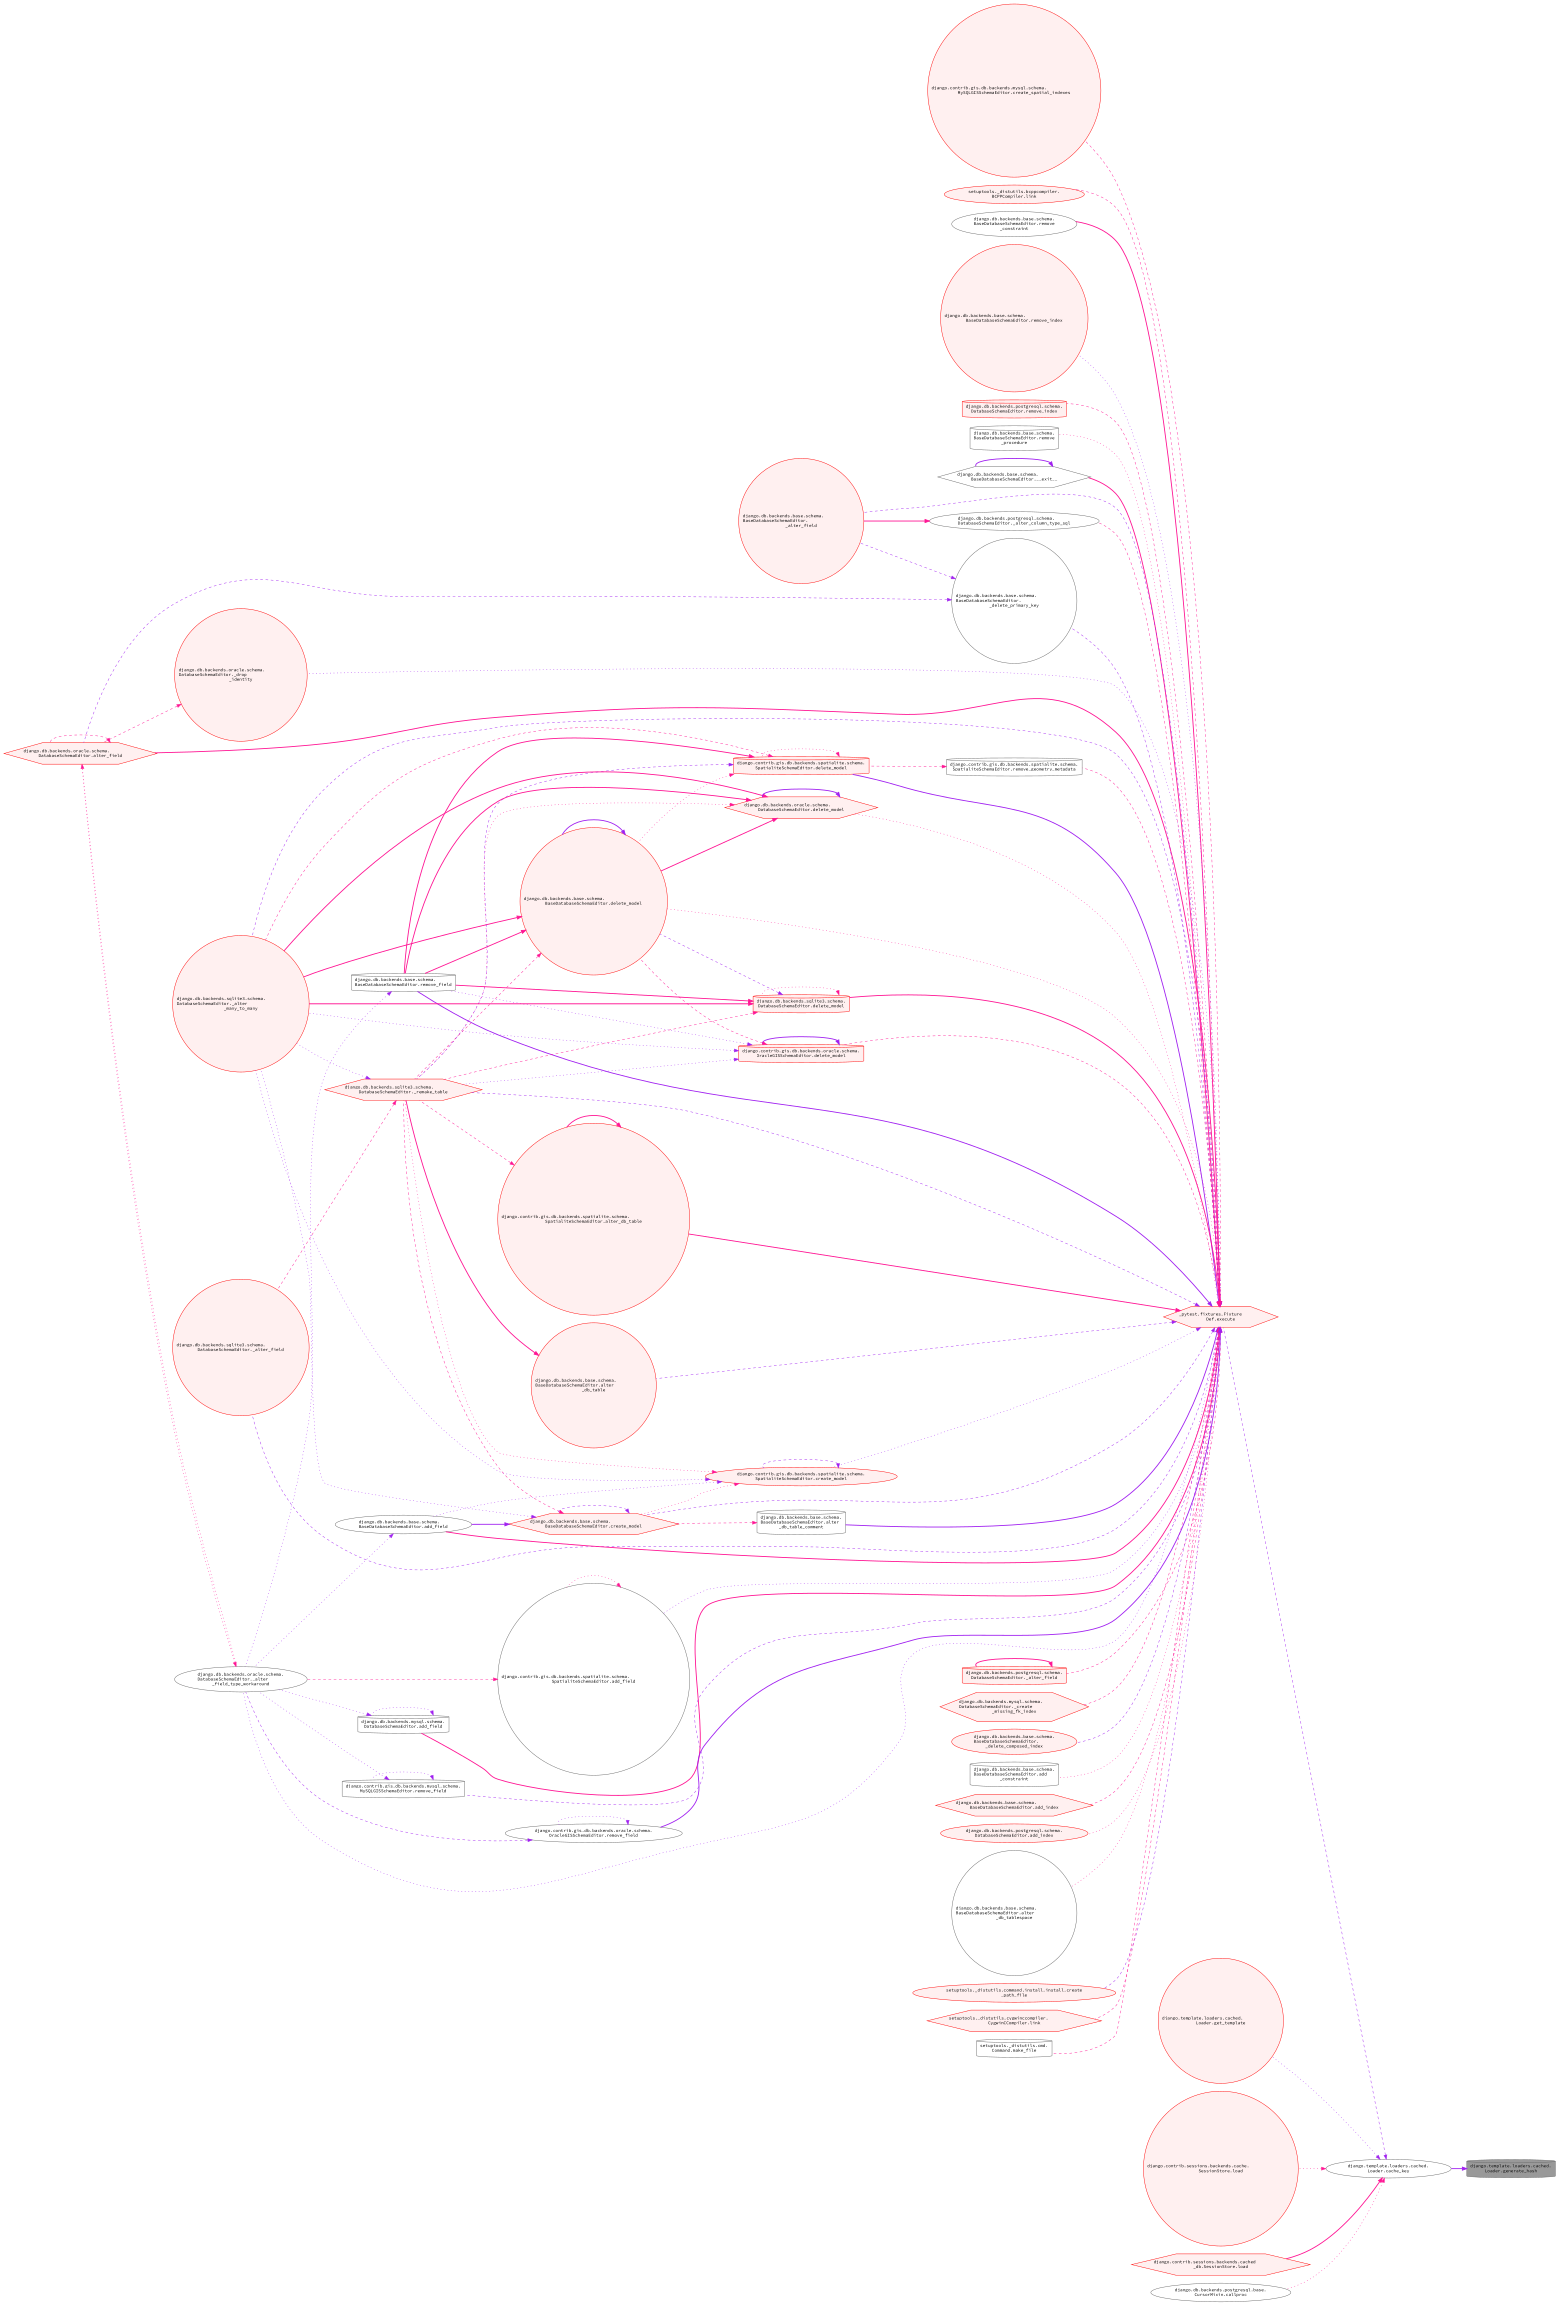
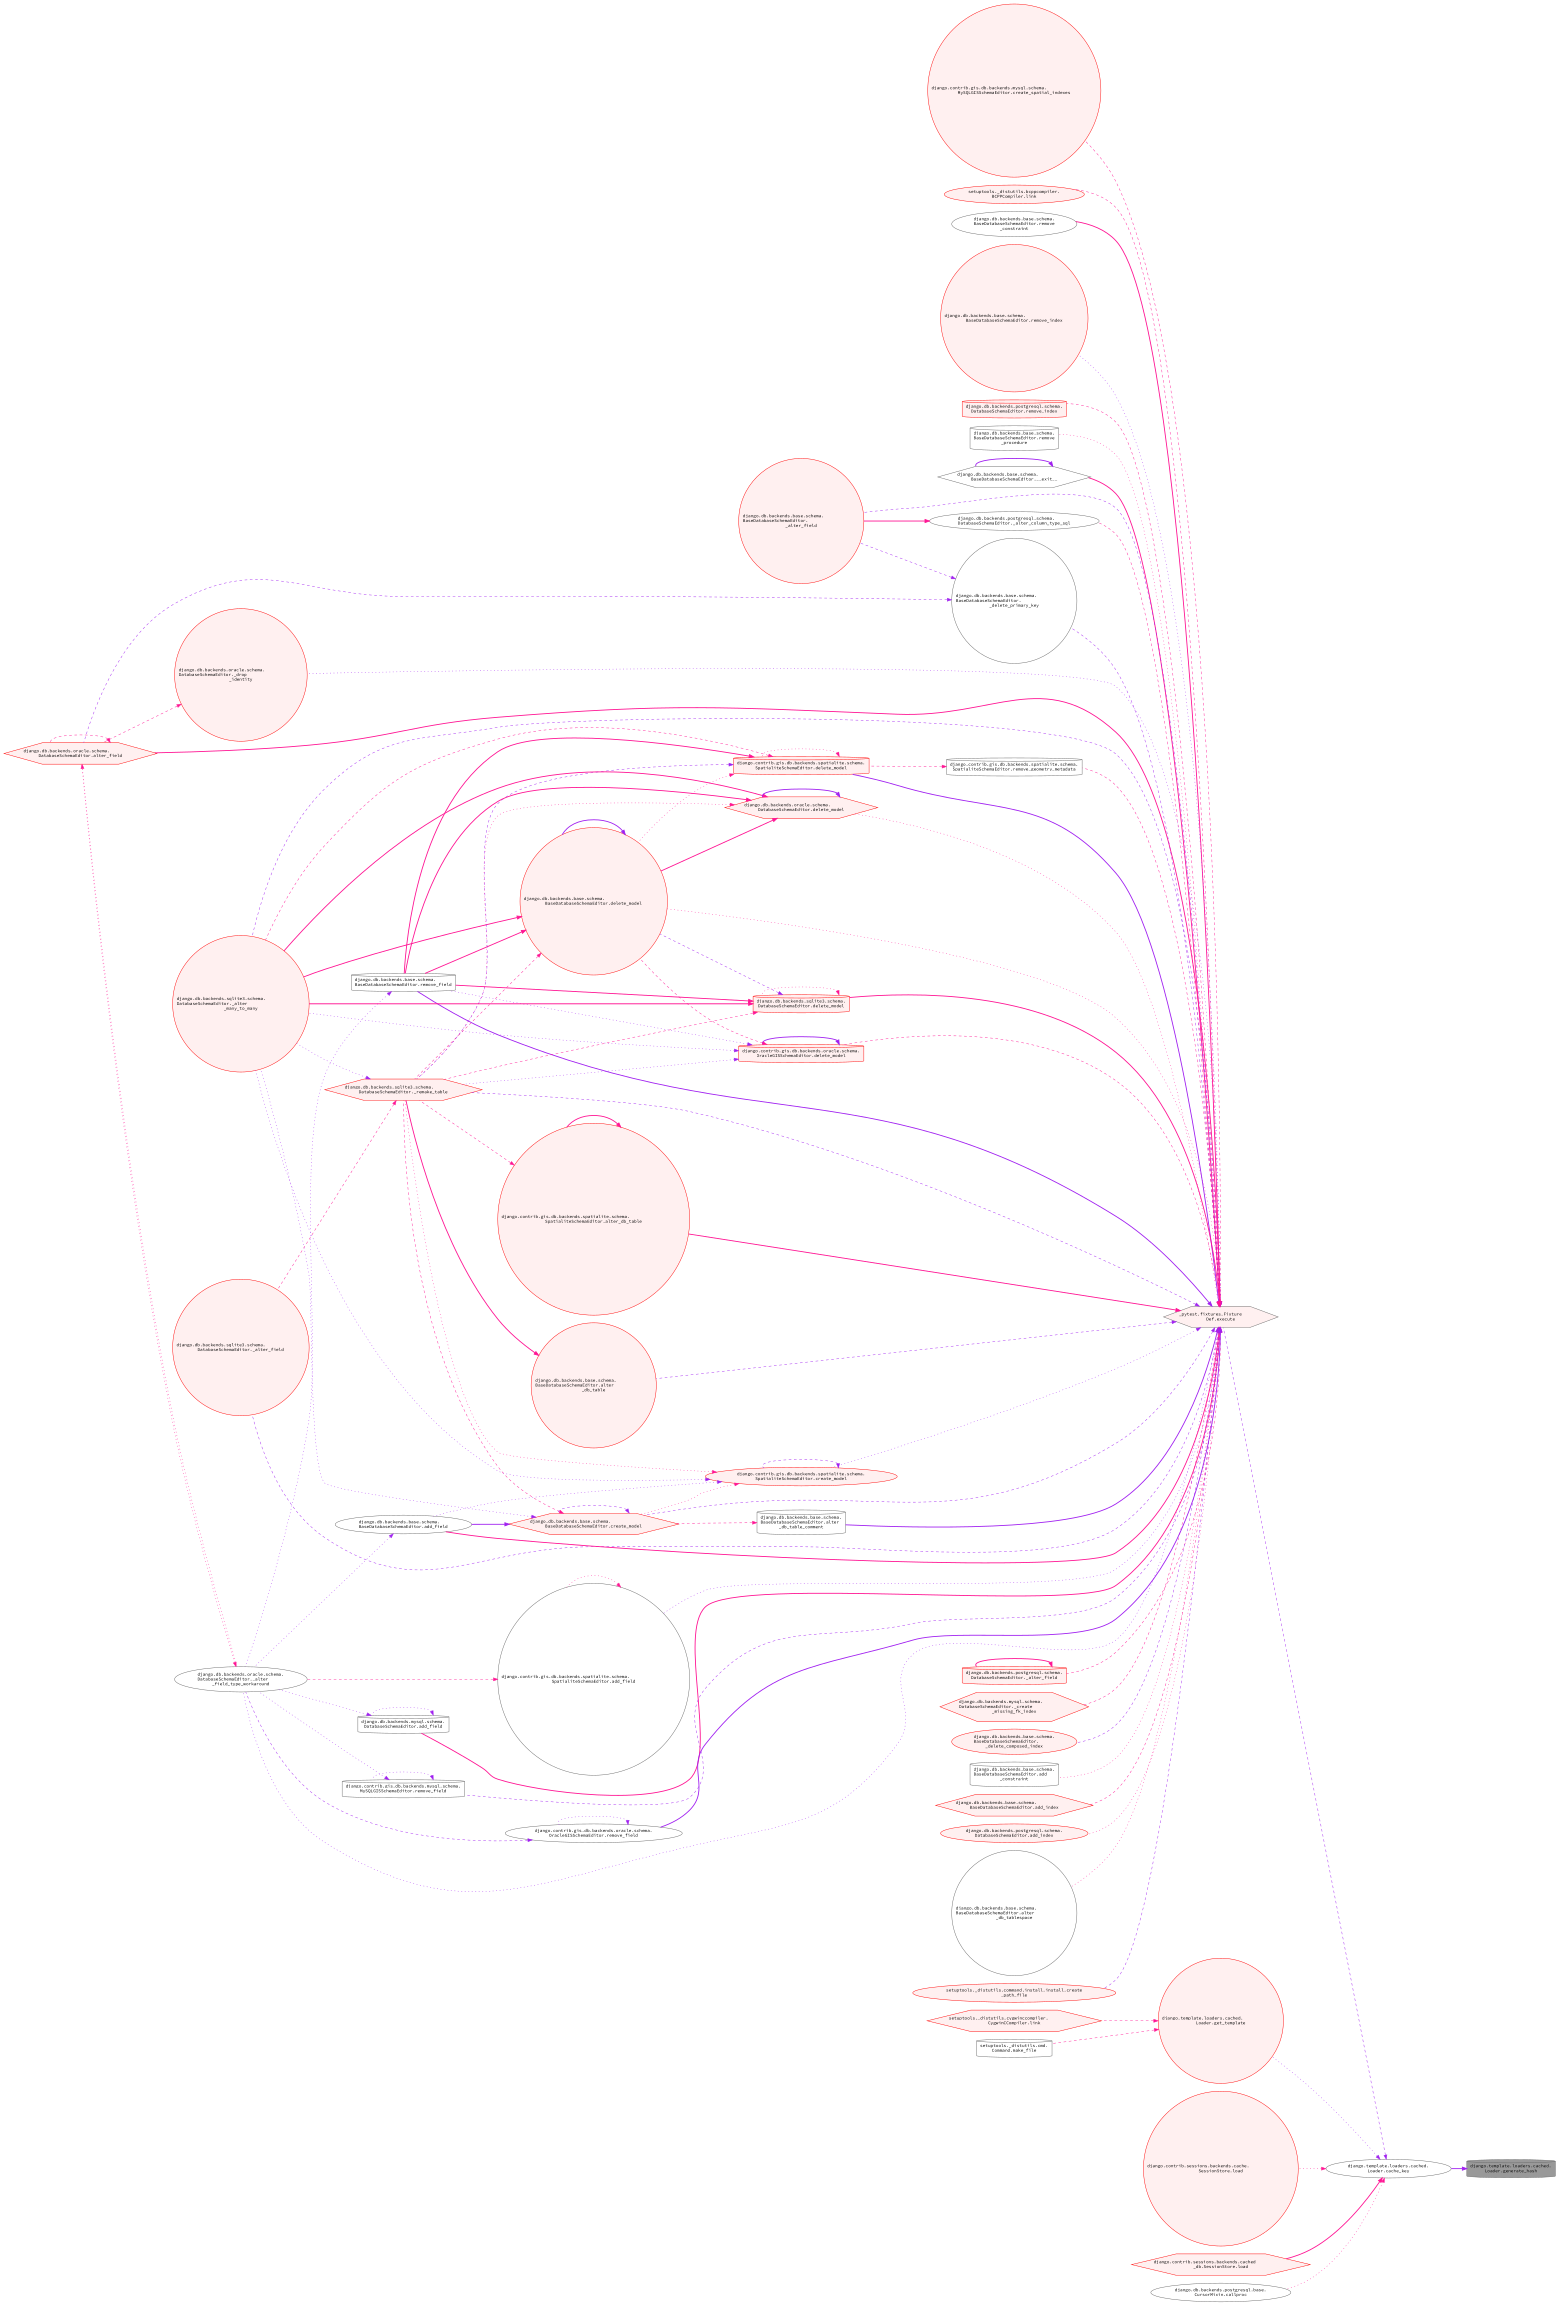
(1221, 1317) -> (1221, 1317)
(1172, 1700) -> (1128, 2021)
(1162, 1737) -> (1103, 2037)
